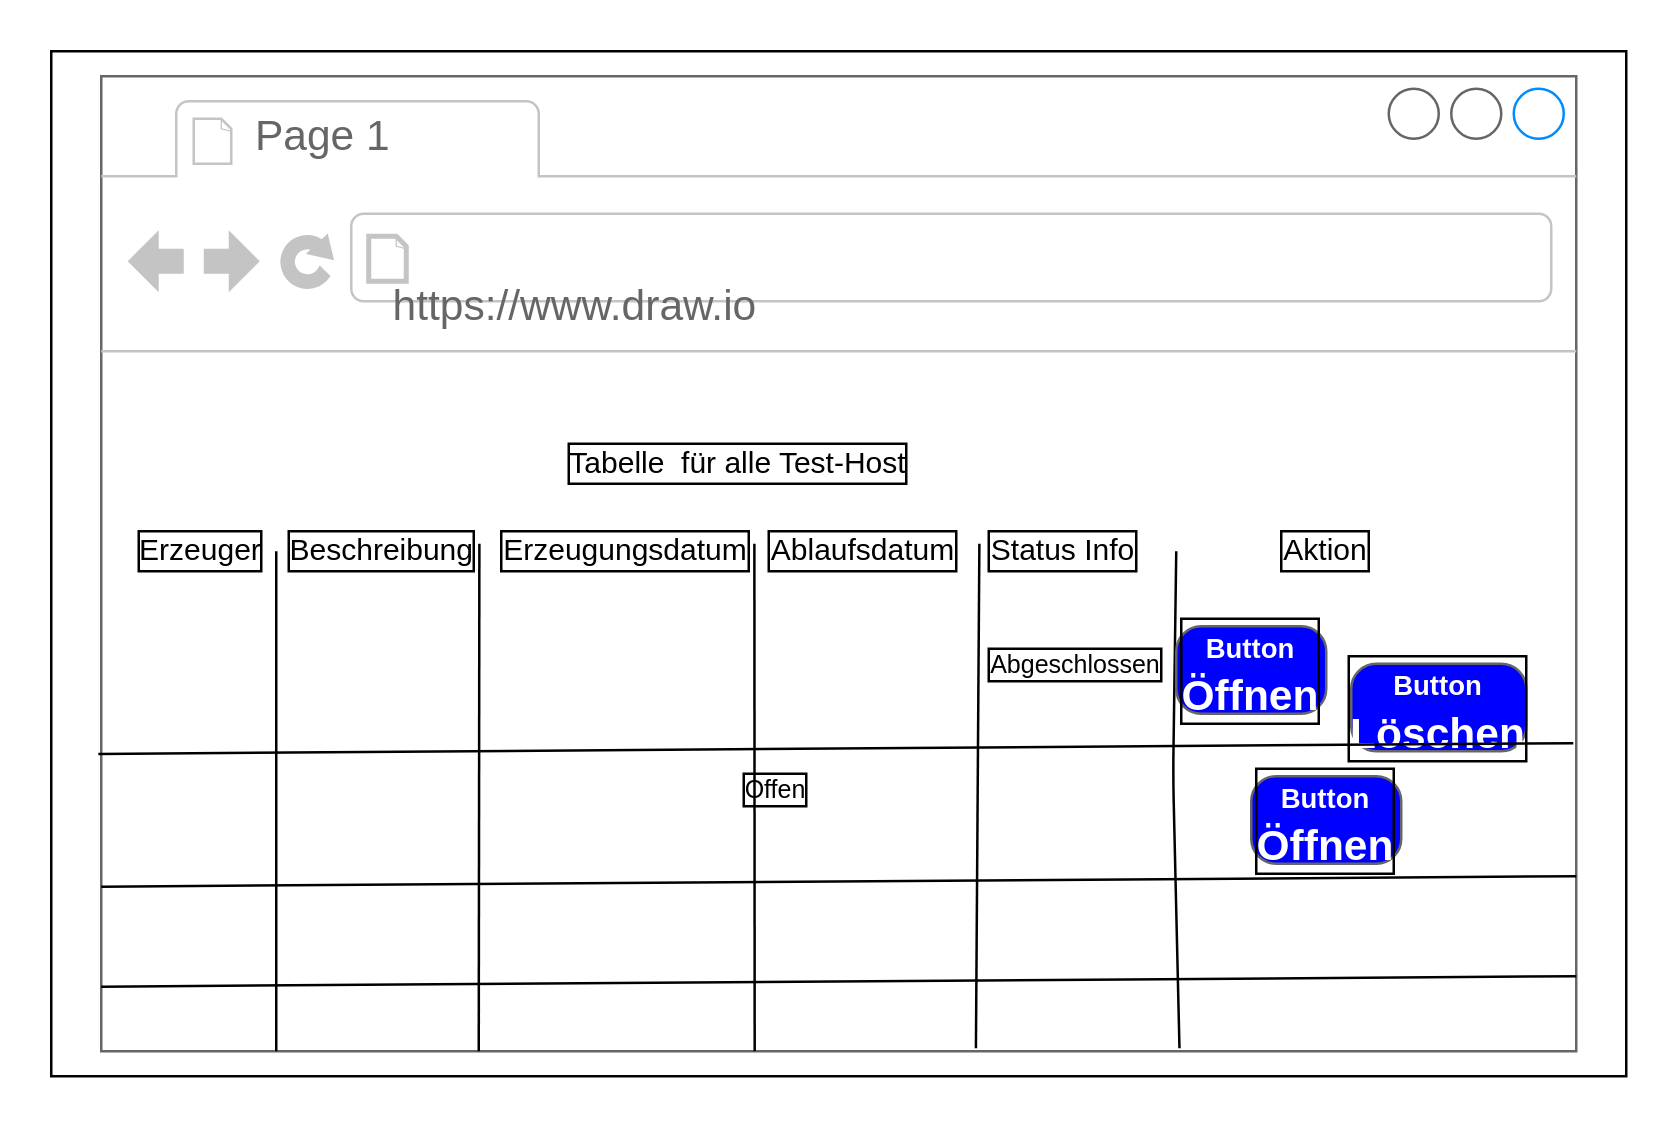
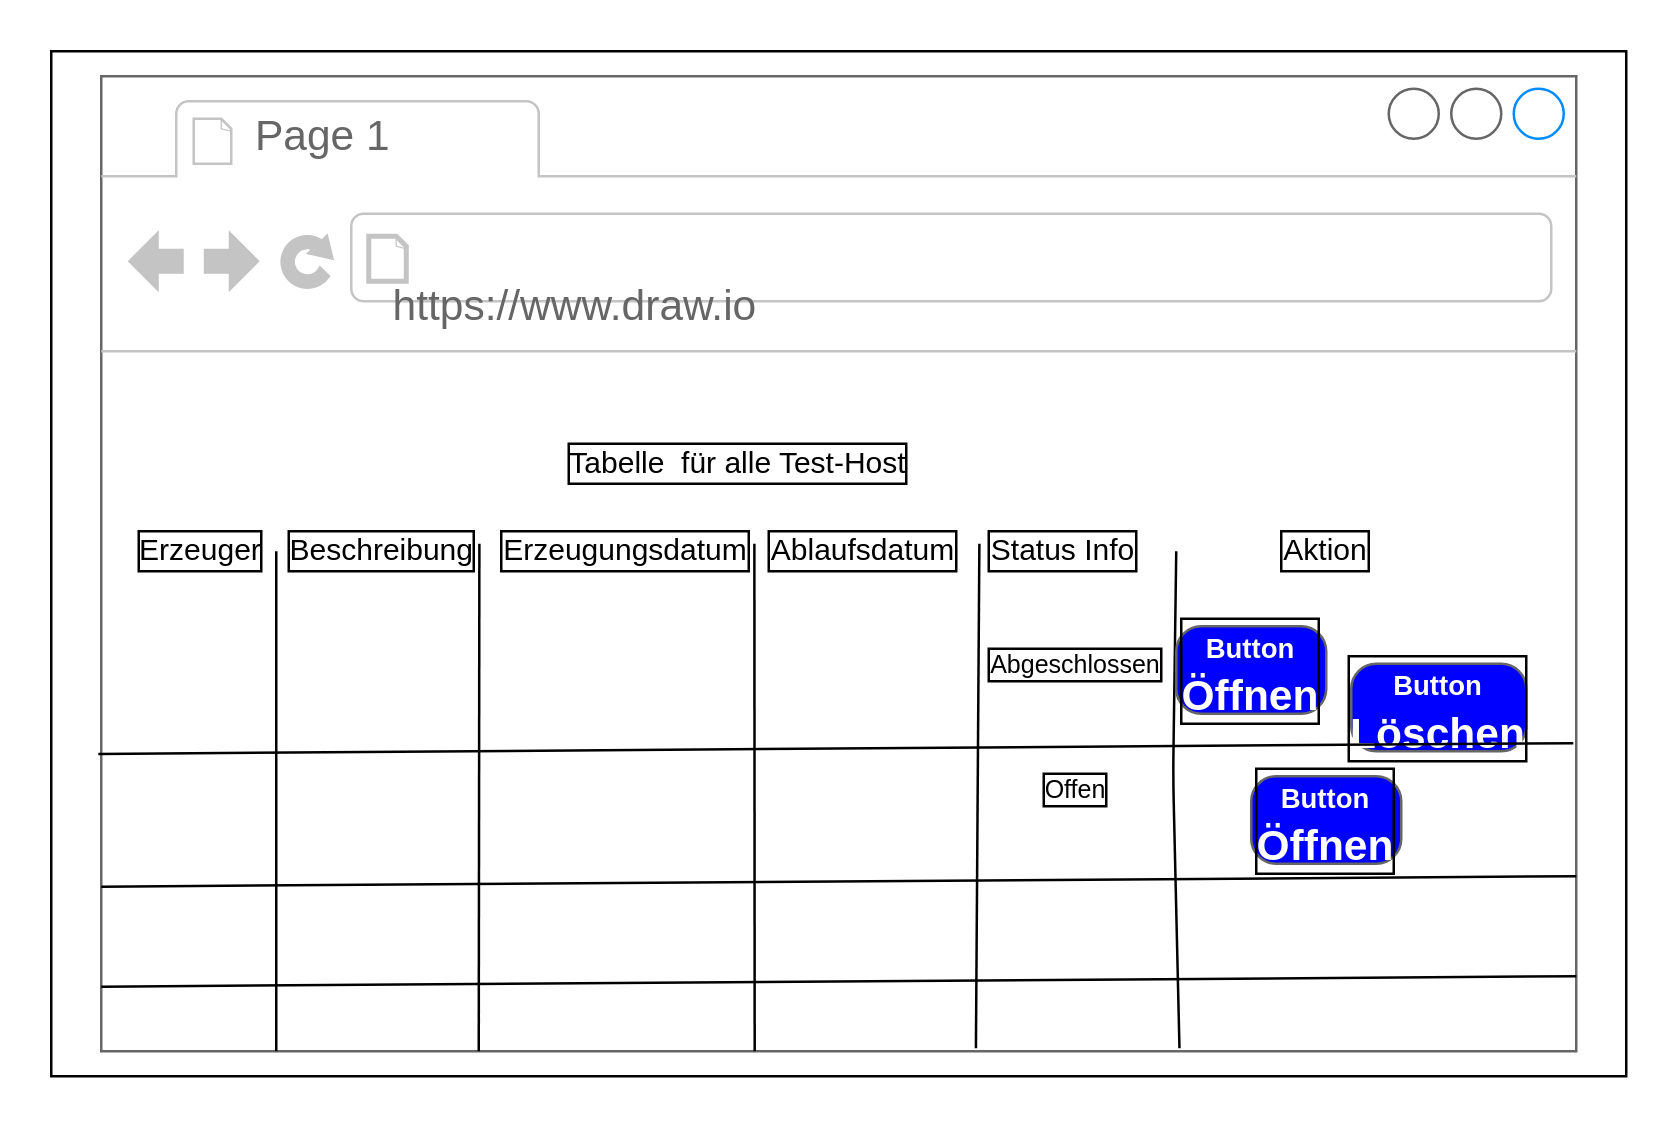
(776, 789) -> (1076, 789)
